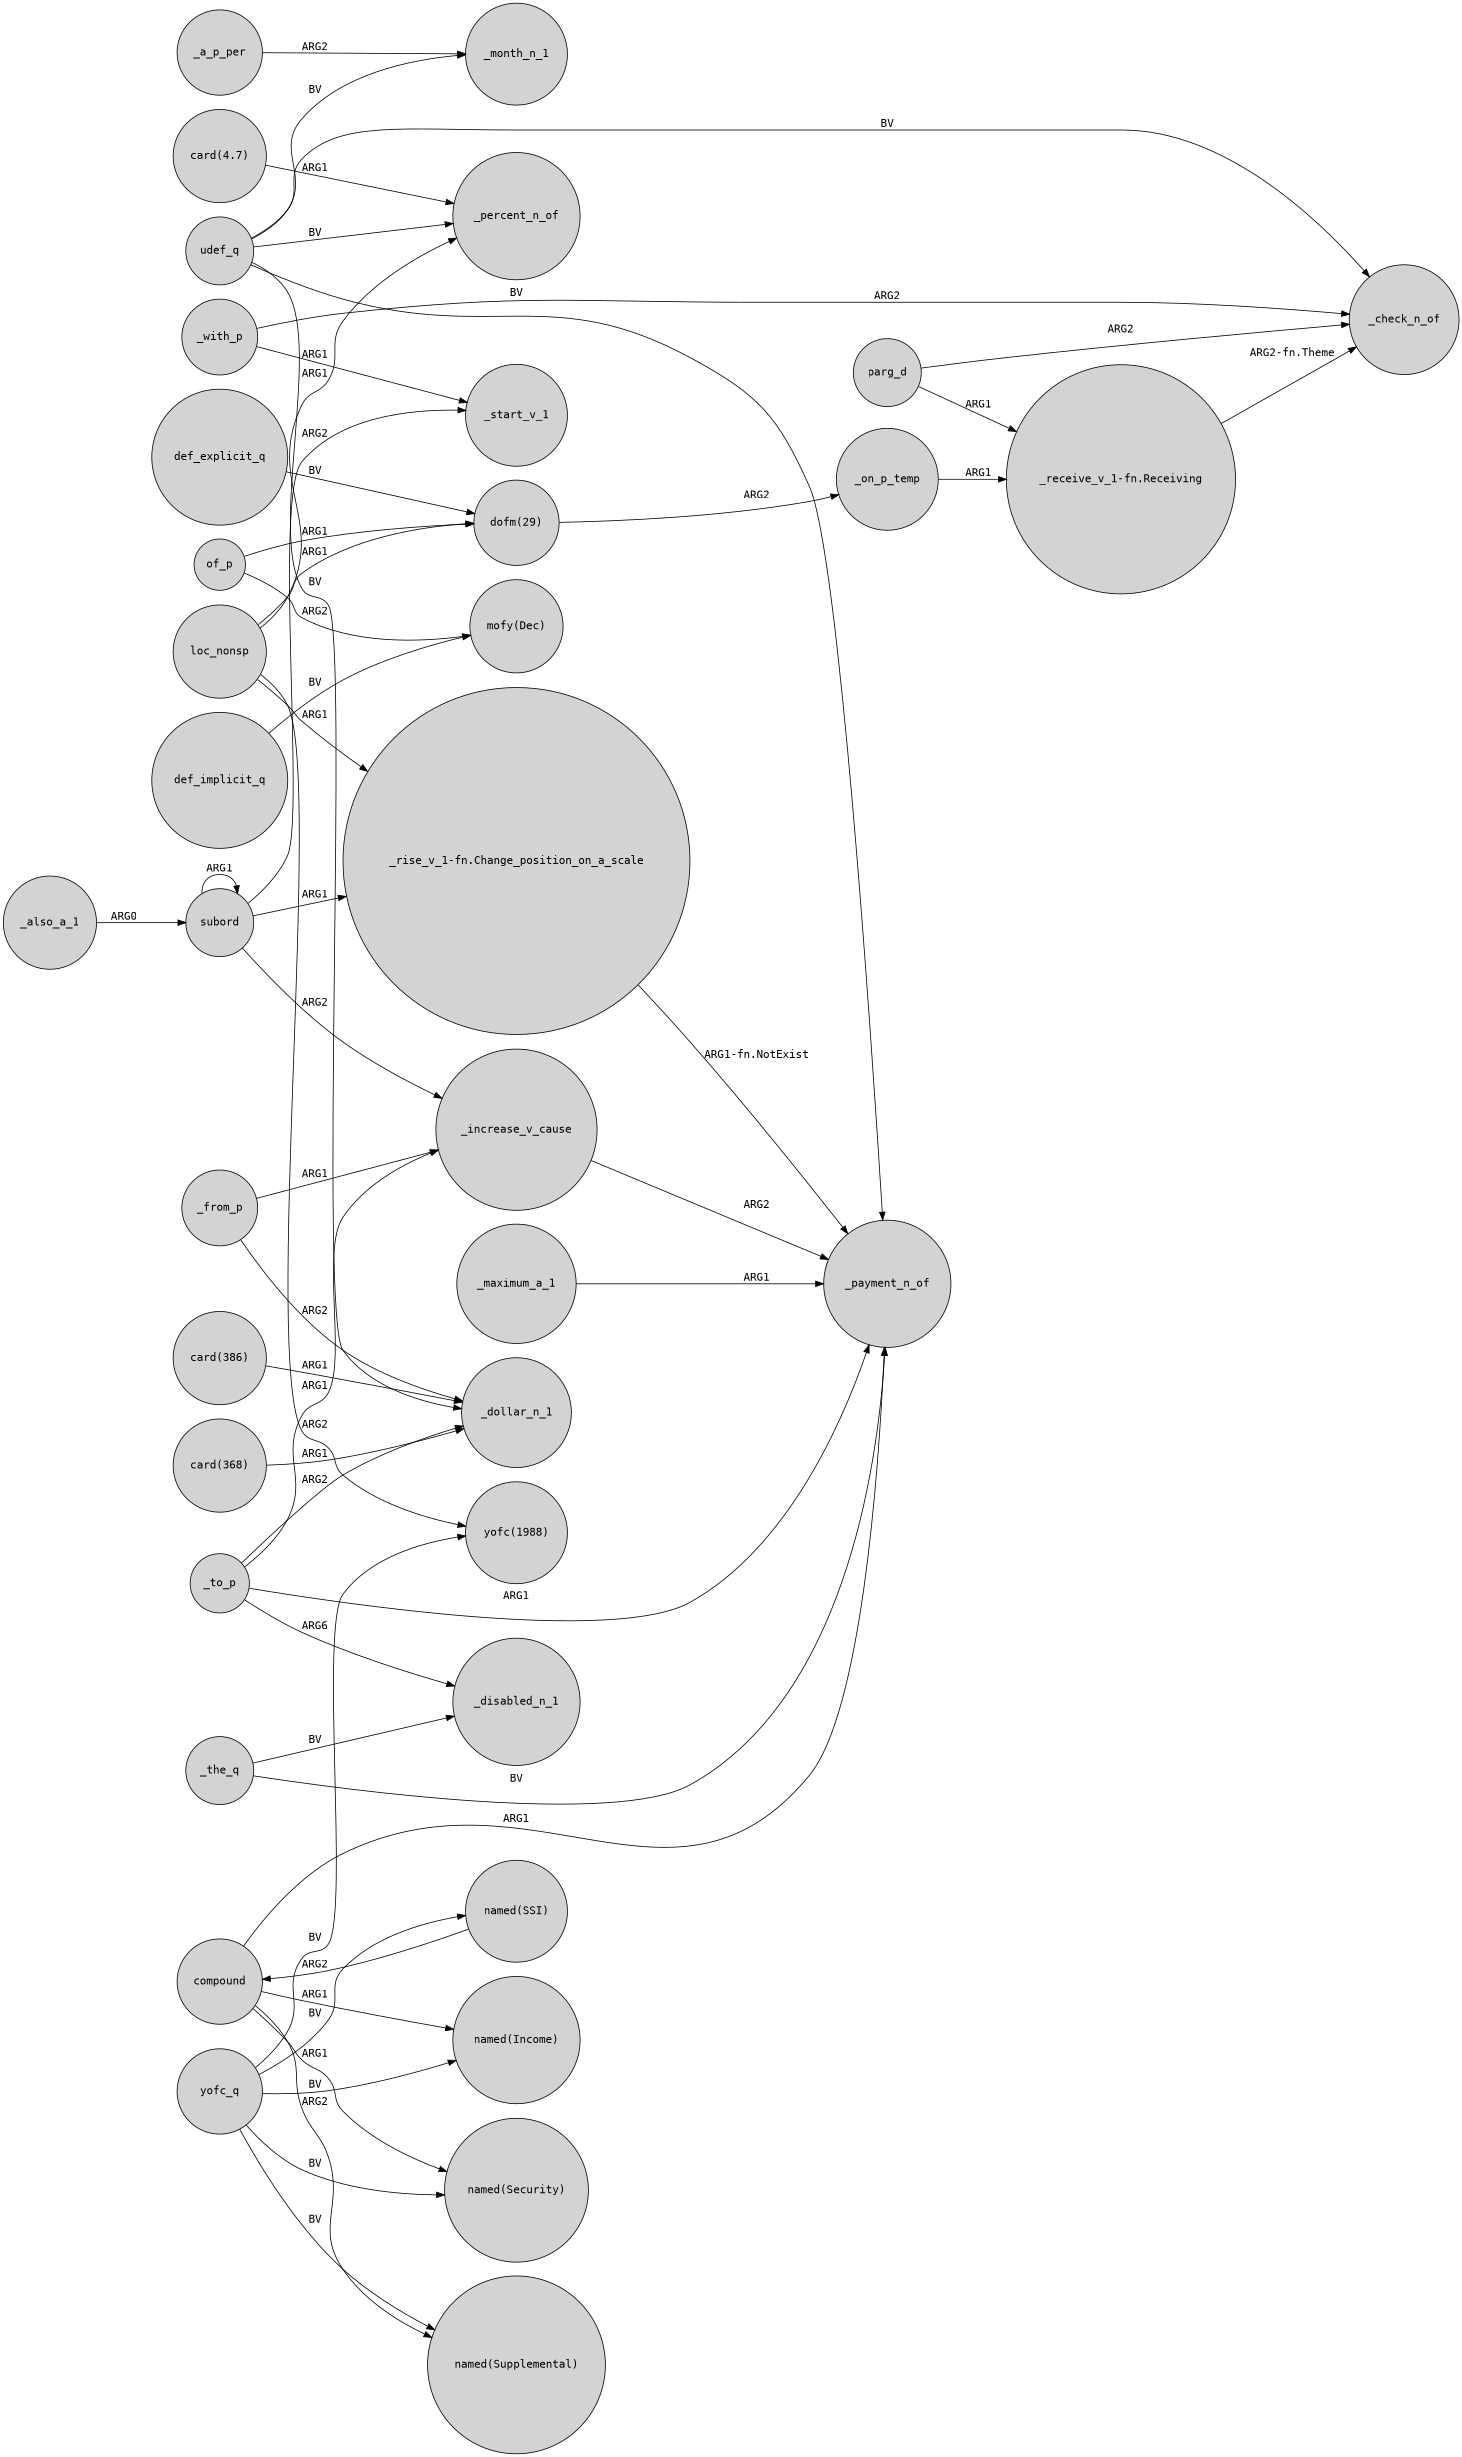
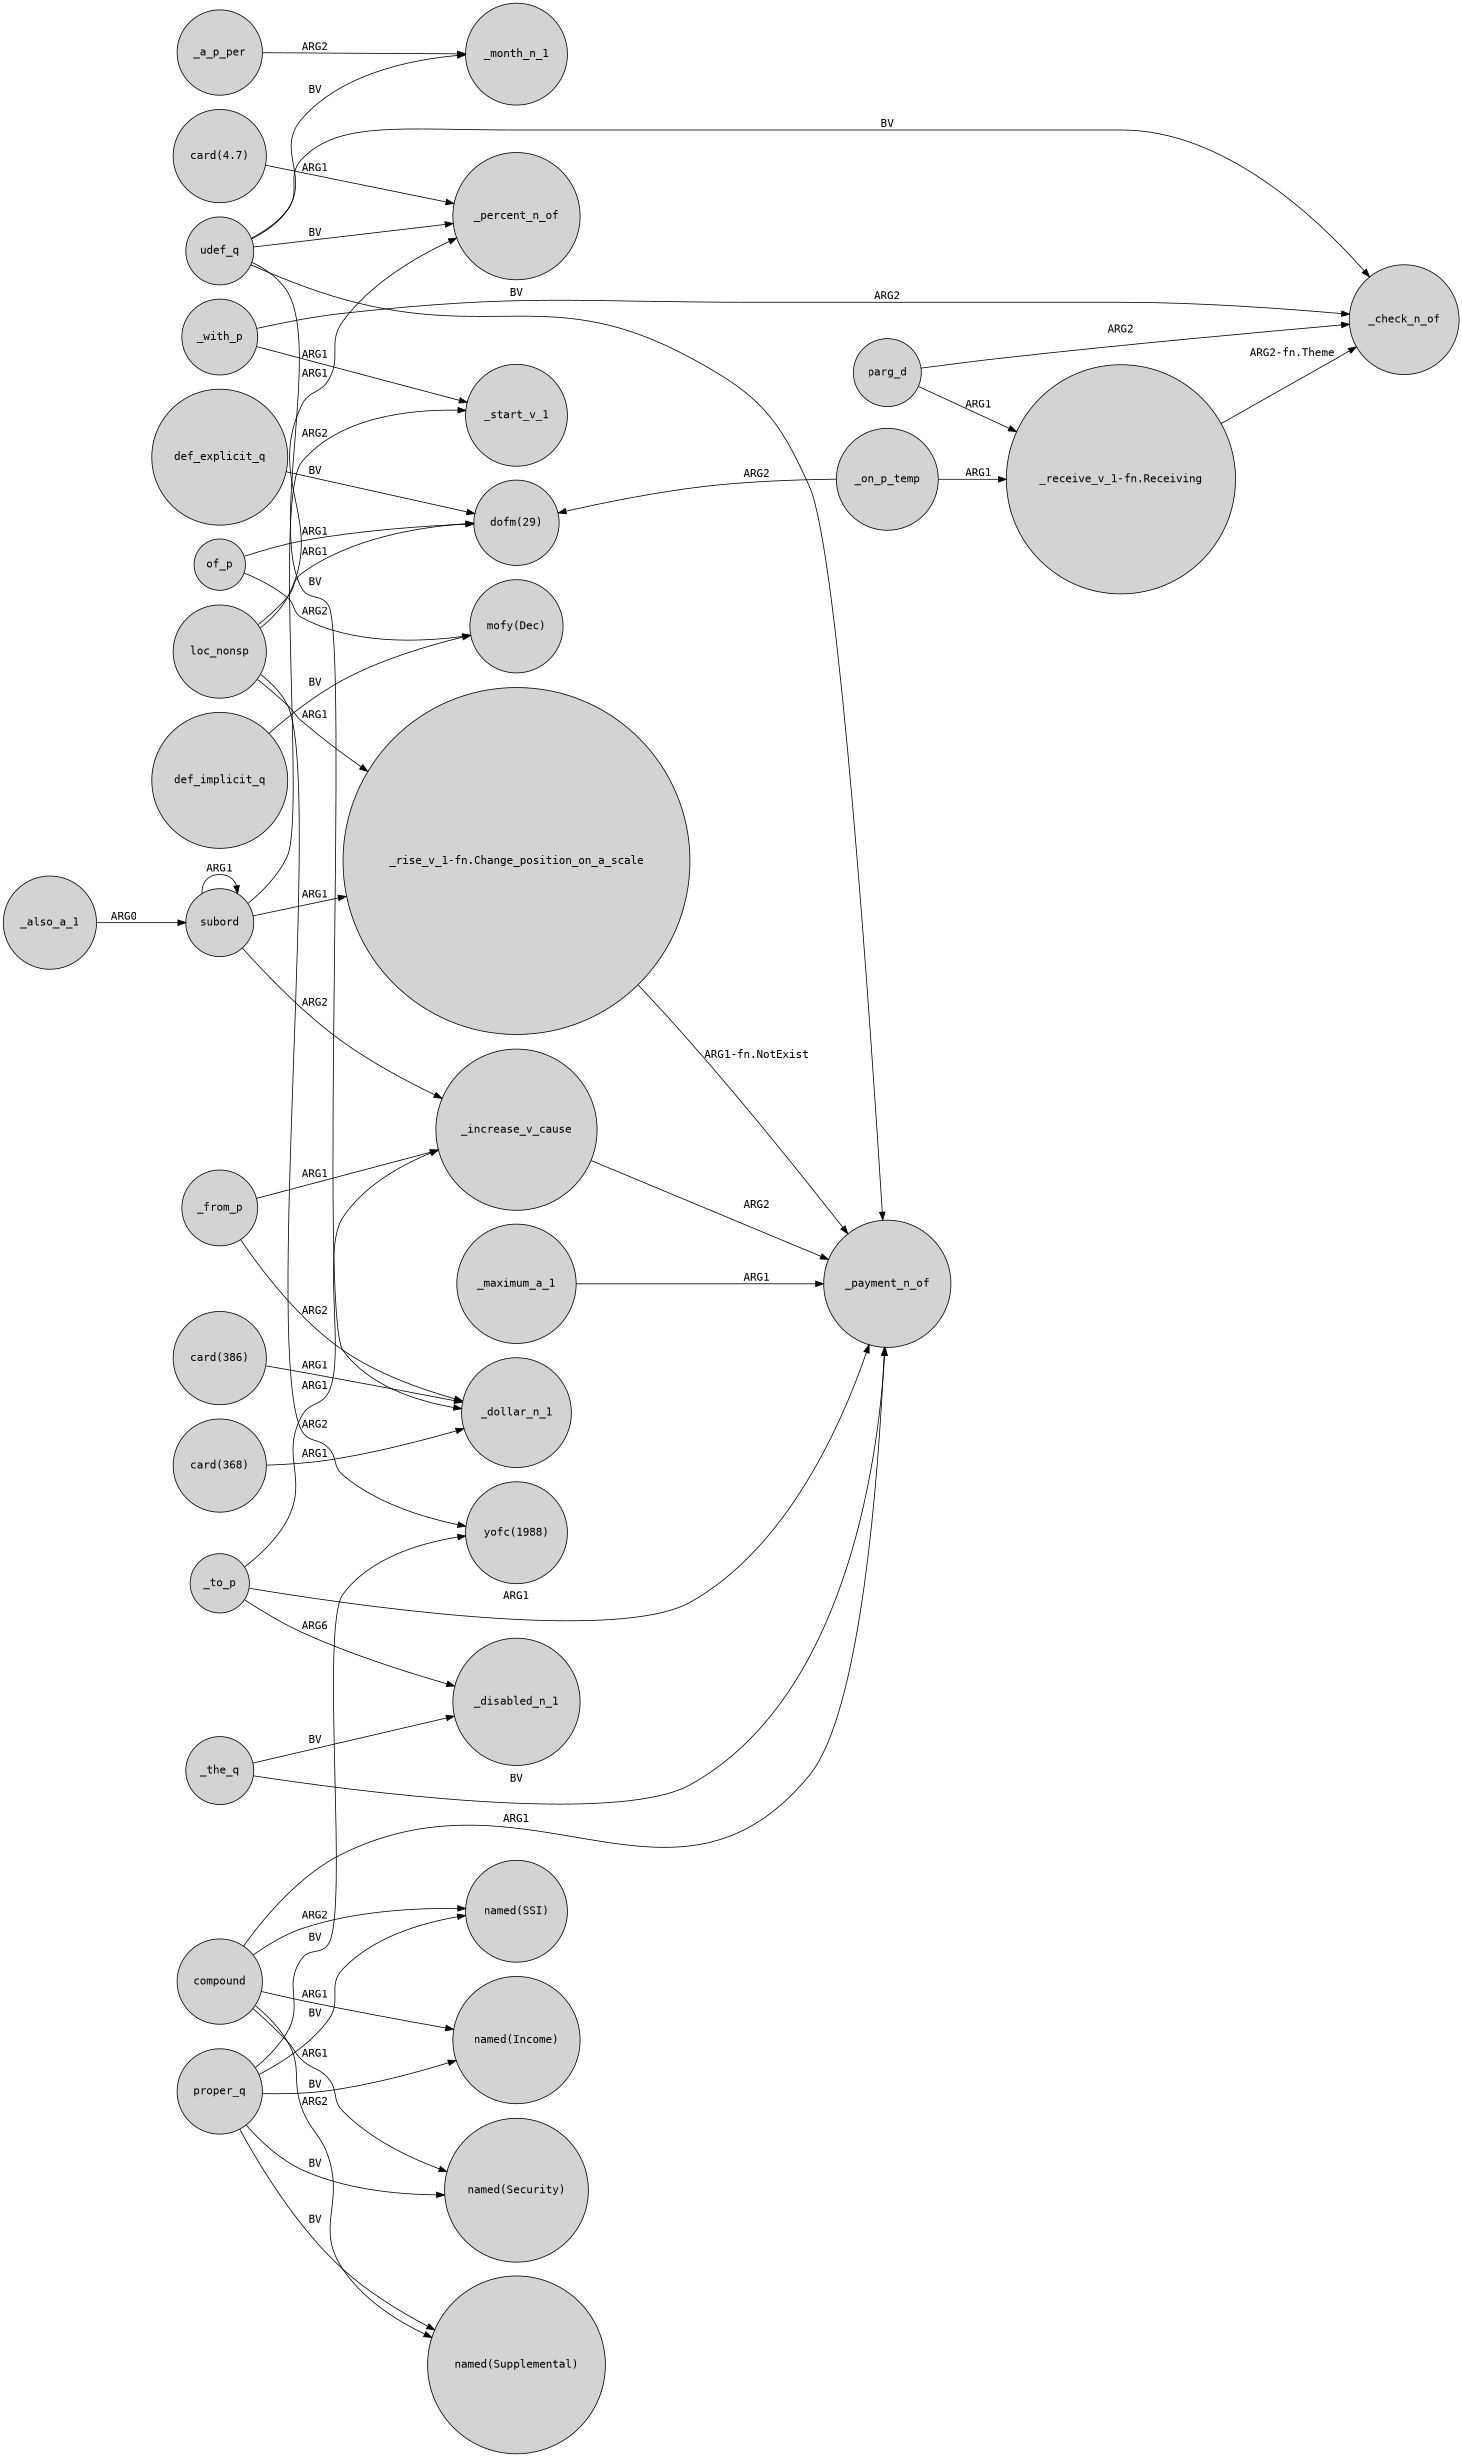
(696, 516) -> (700, 487)
(338, 1478) -> none
(371, 1960) -> (352, 1916)
(220, 2091) -> (220, 2091)
